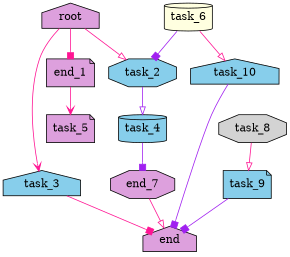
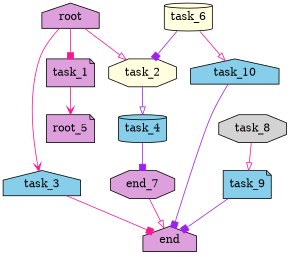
(71, 73) -> (71, 73)
(143, 73) -> (143, 73)
(71, 129) -> (71, 129)
